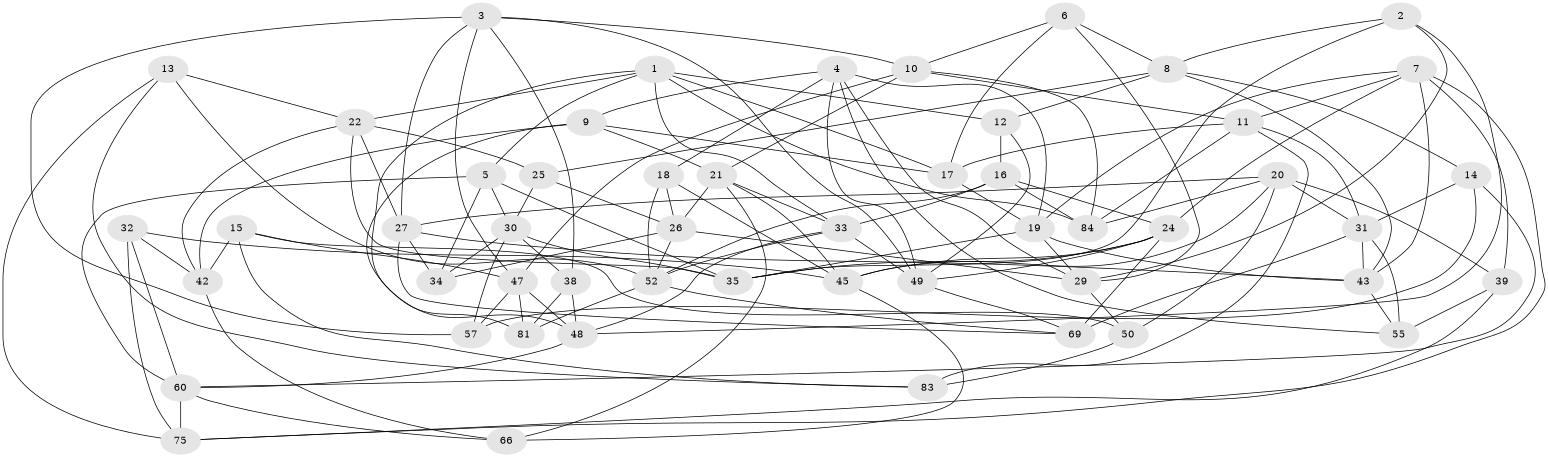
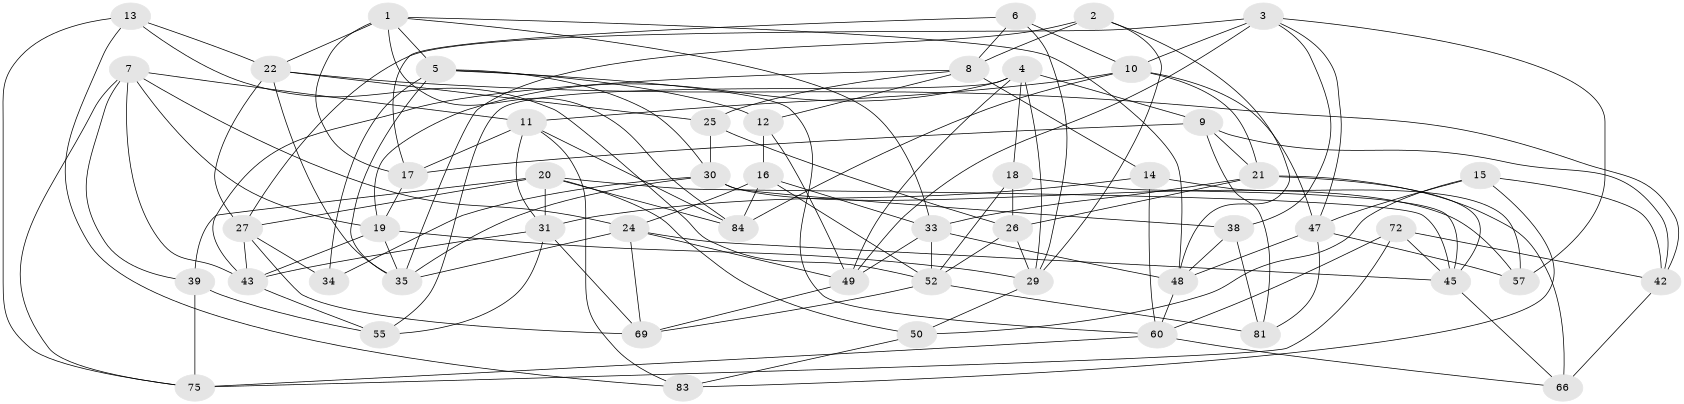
(836, 97) -> (604, 83)
(128, 229) -> (1396, 229)
(597, 246) -> none
